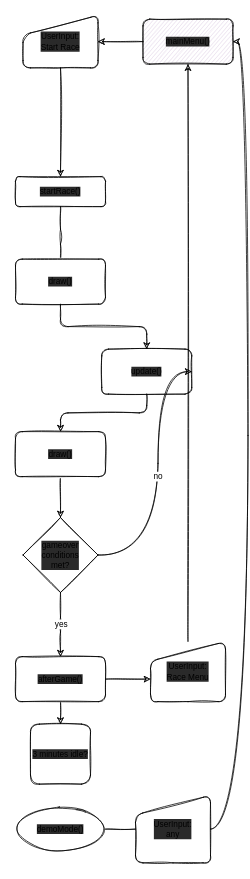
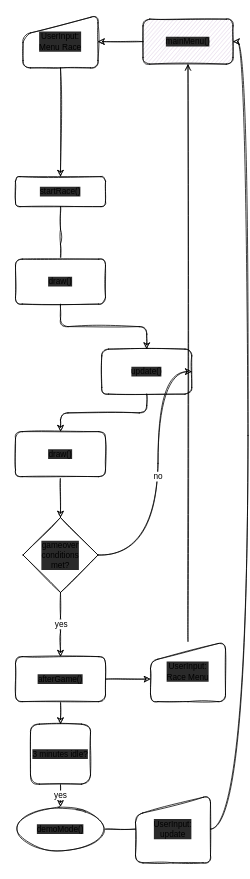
(60, 42) -> (60, 42)
(188, 71) -> (188, 69)
none -> (60, 795)
(173, 829) -> (173, 829)
